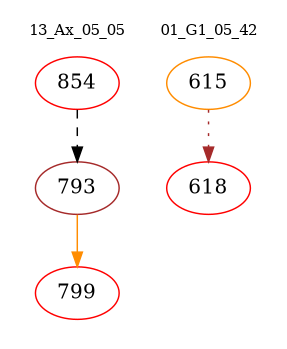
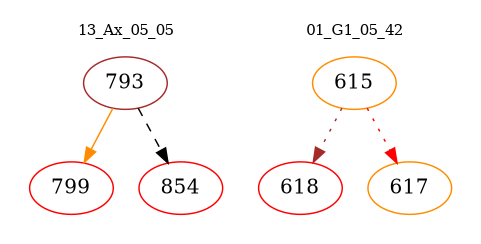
(77, 128) -> (150, 129)
none -> (410, 188)
